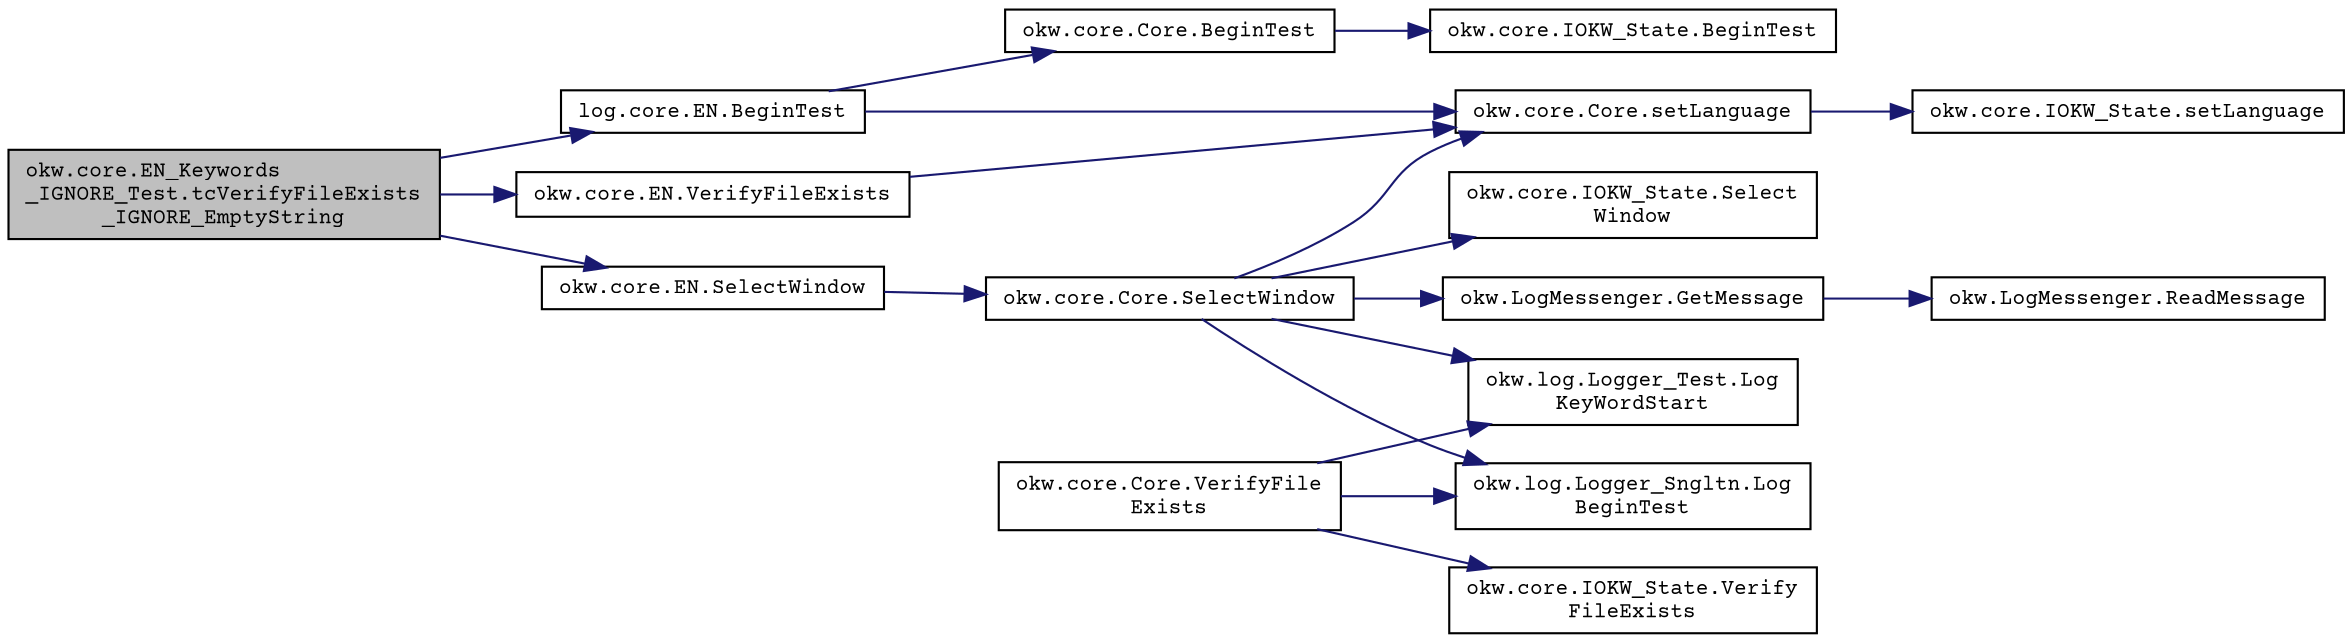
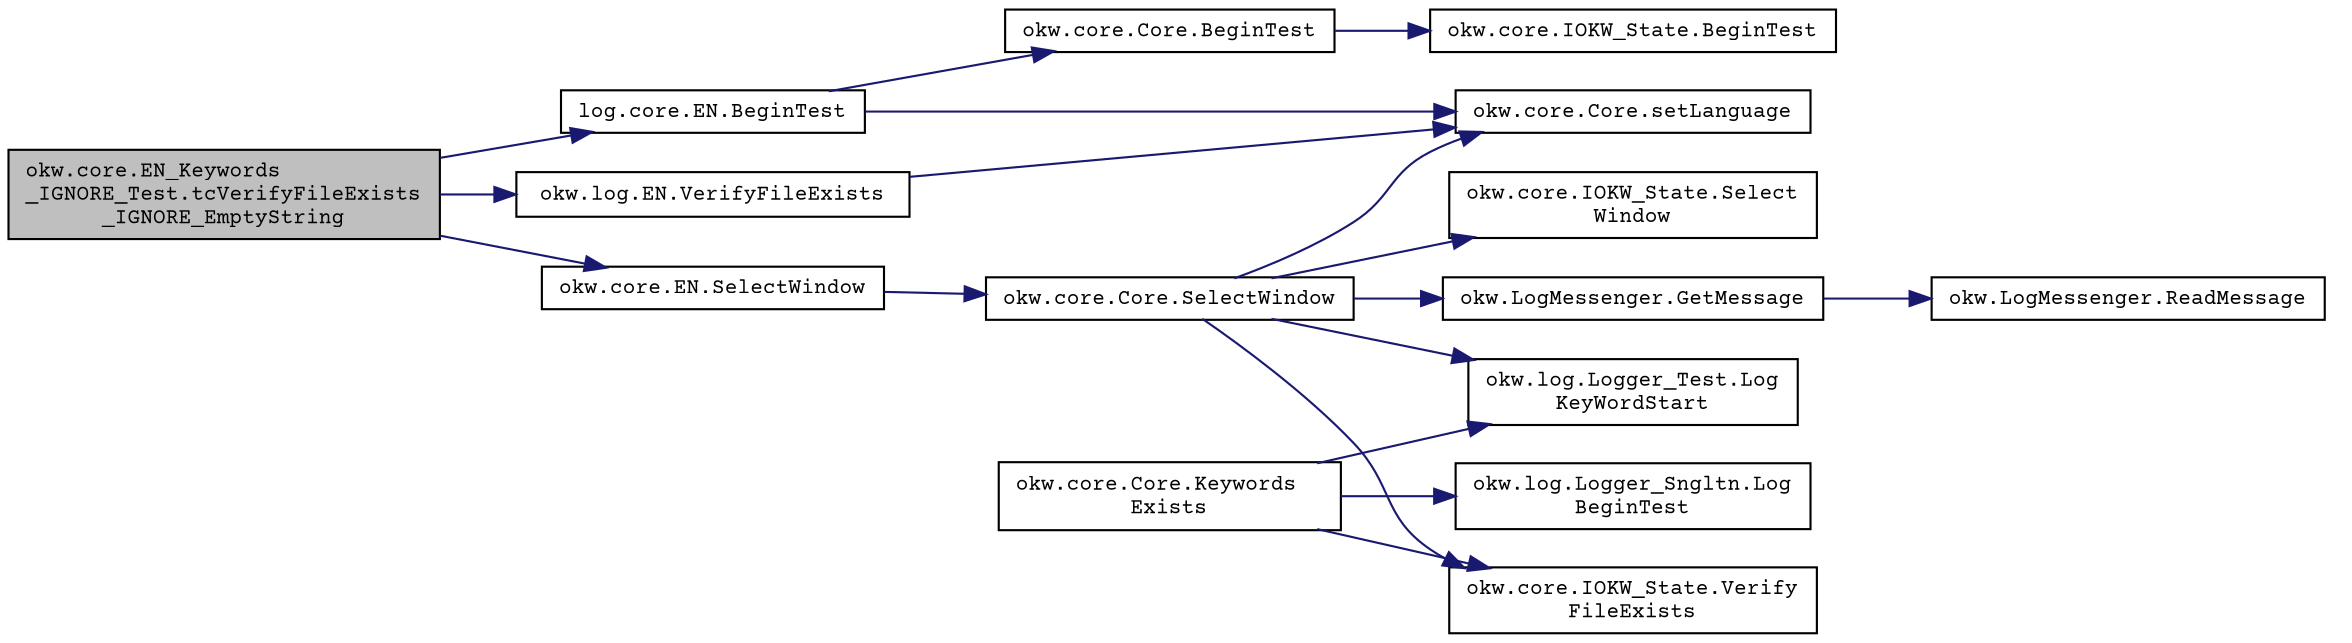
(2128, 112) -> none
(713, 194) -> (713, 194)
(1329, 397) -> (1337, 427)
(1170, 496) -> (1170, 496)
